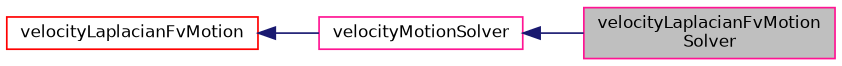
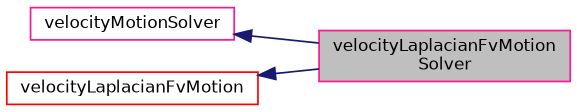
(297, 33) -> (297, 71)
